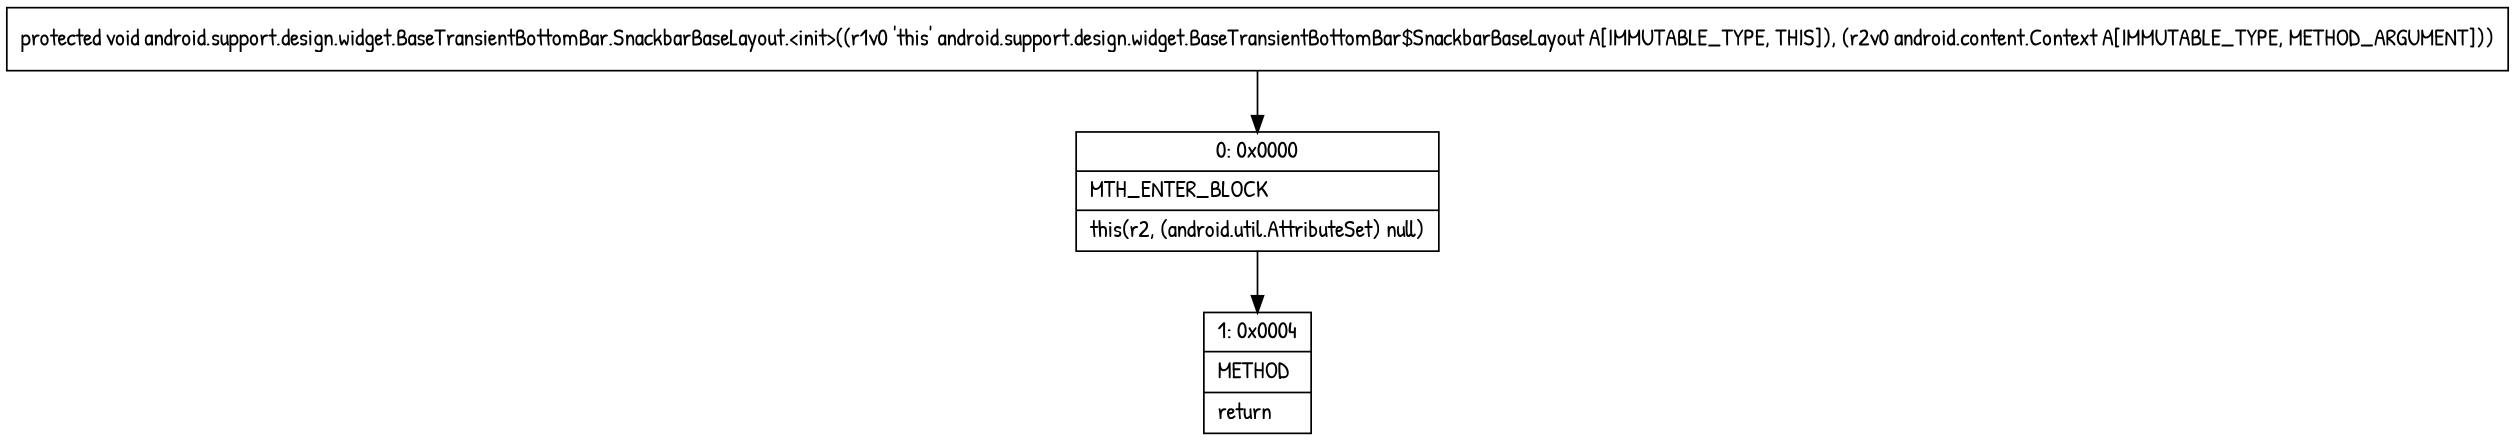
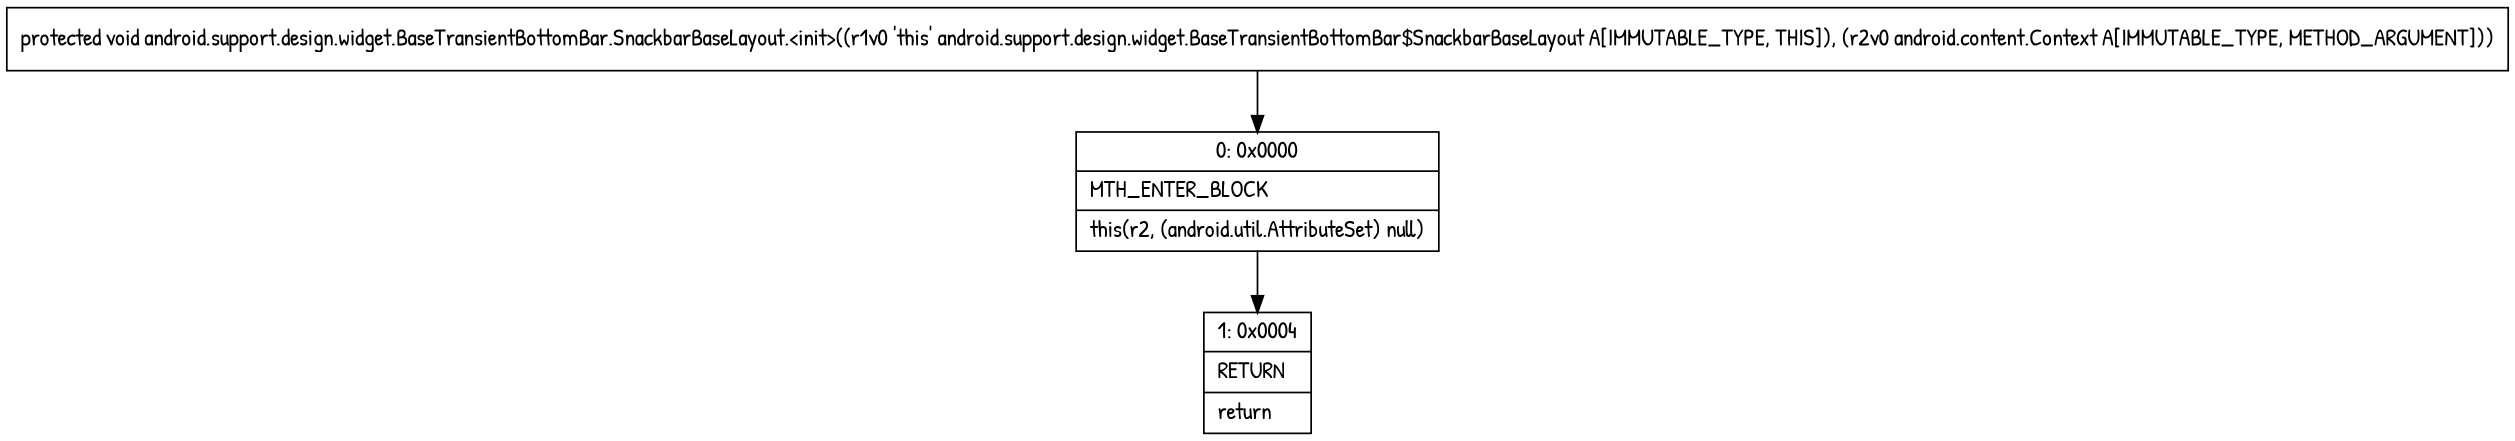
(1254, 371) -> (1252, 371)
